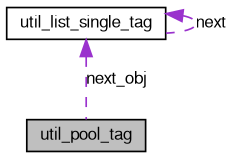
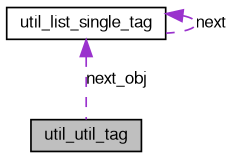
(86, 136) -> (86, 136)
